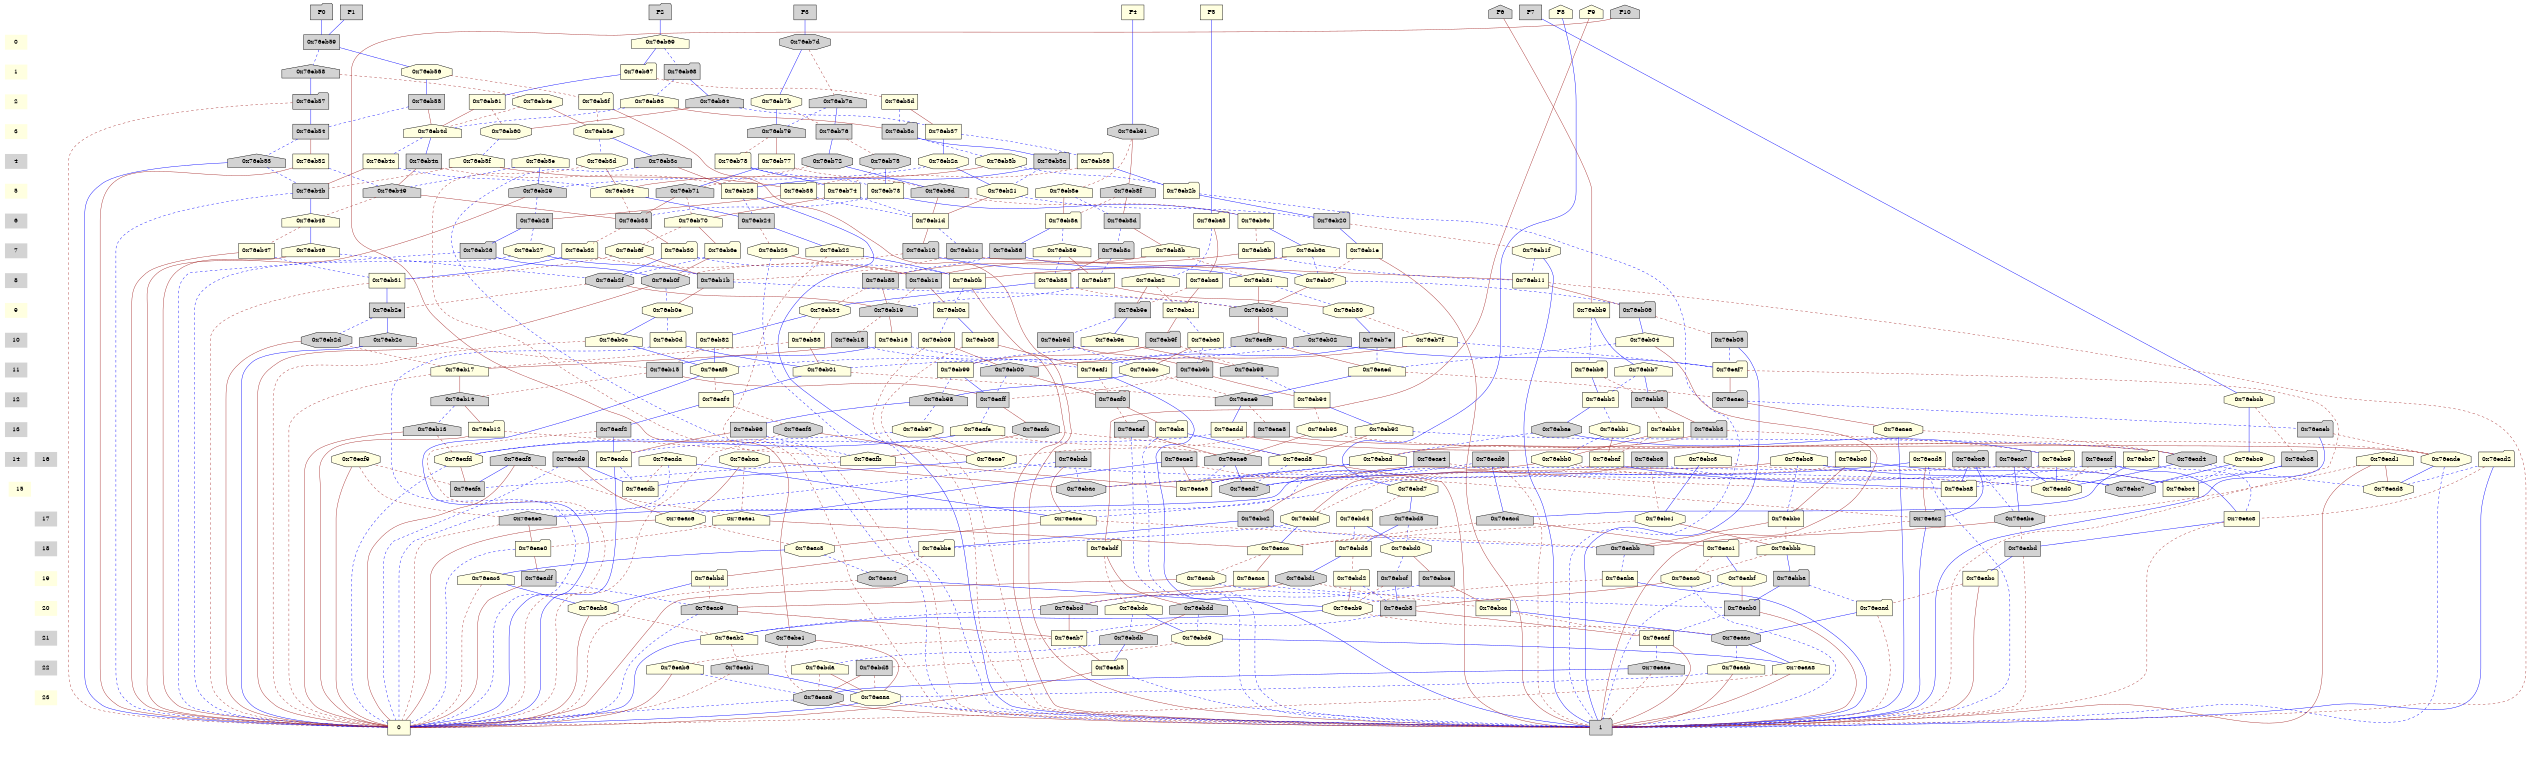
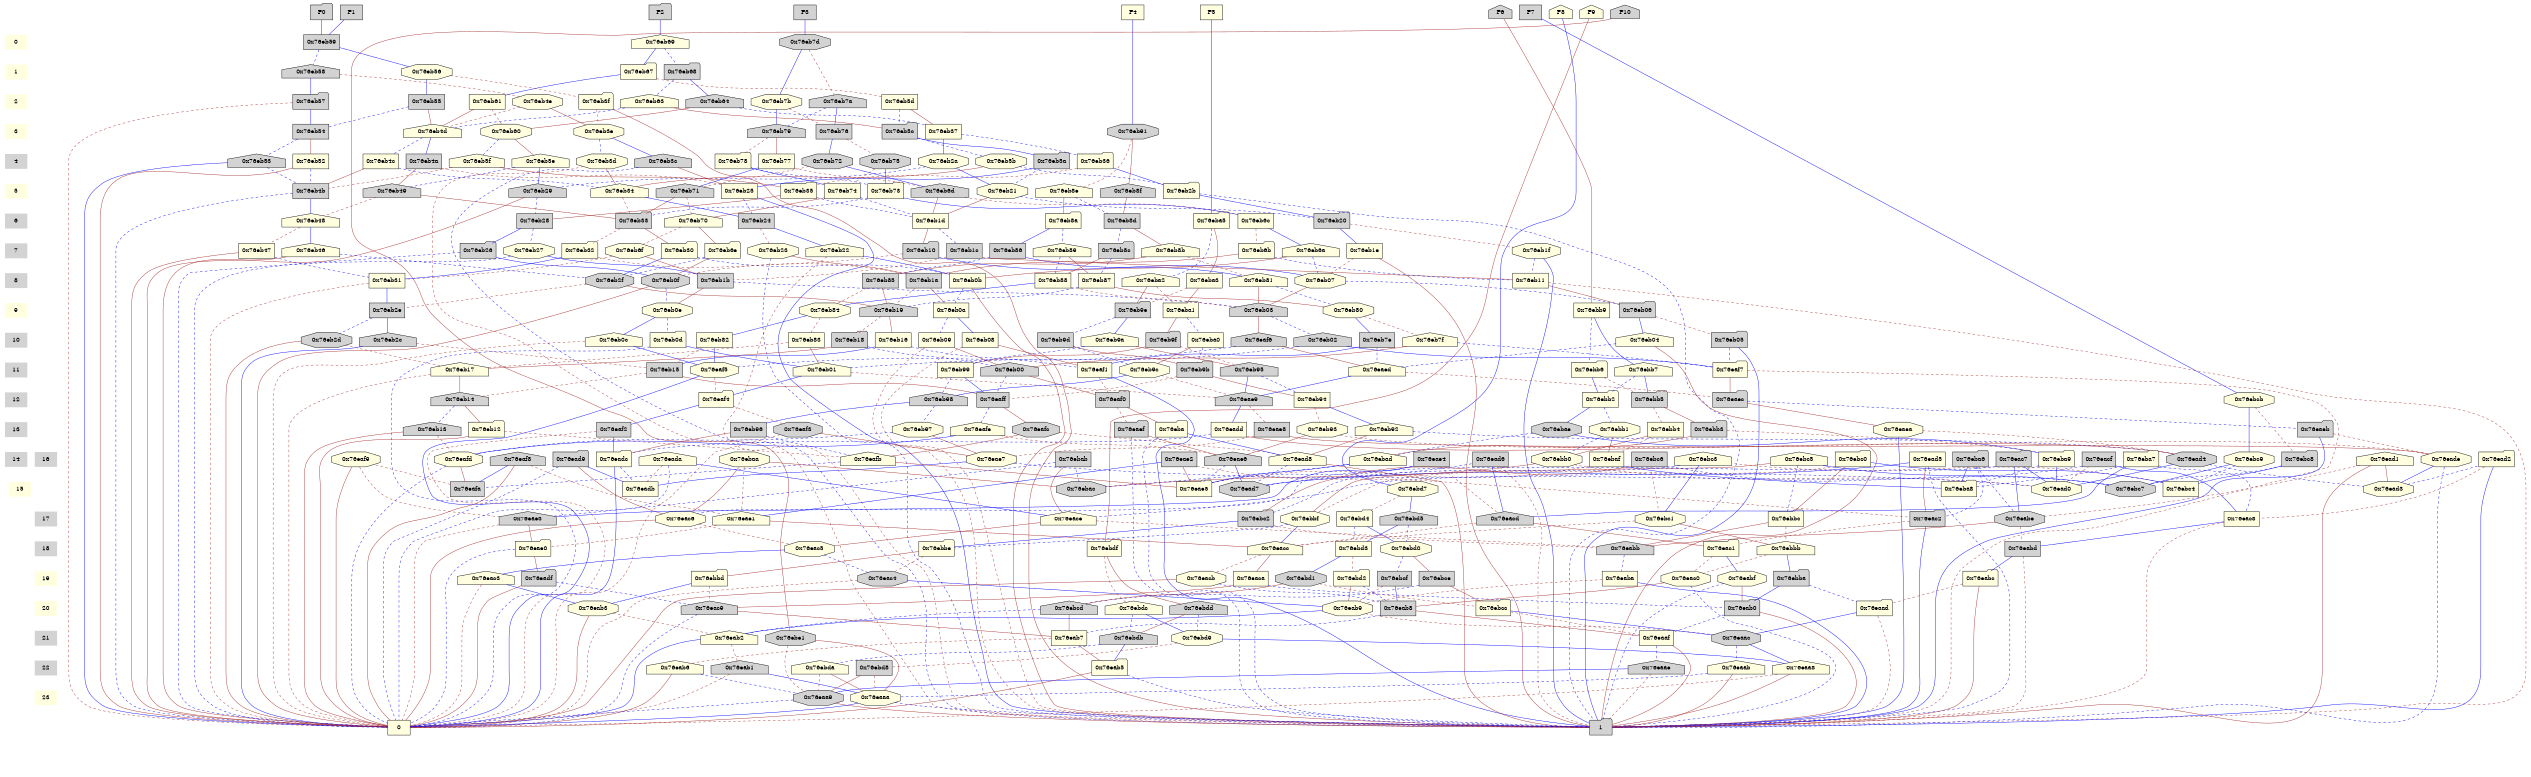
none -> (524, 147)
(354, 177) -> (311, 176)
(1091, 208) -> none
none -> (1247, 382)
none -> (1473, 471)
(1695, 484) -> (1471, 491)
(1977, 500) -> (1977, 500)
(1435, 541) -> (1435, 541)
